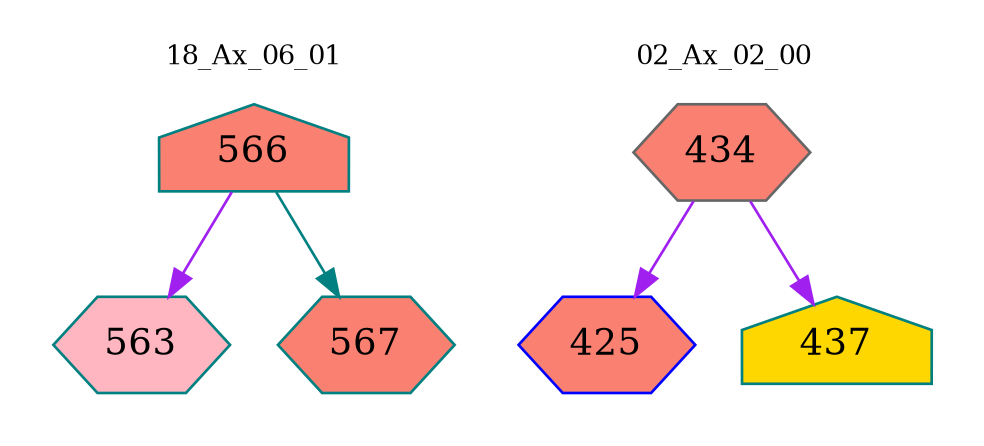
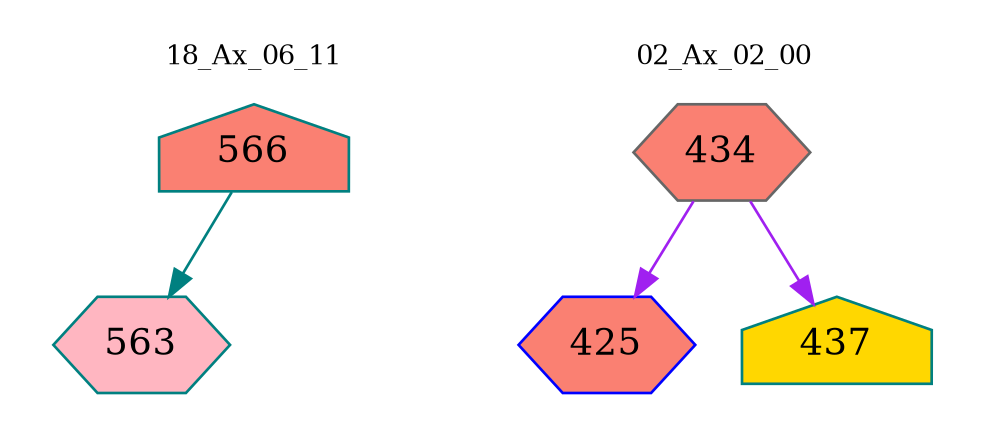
(254, 57) -> (254, 57)
(207, 233) -> (207, 233)
(366, 345) -> none
